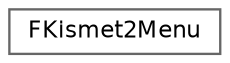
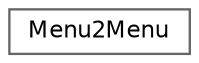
(115, 32) -> (100, 32)
